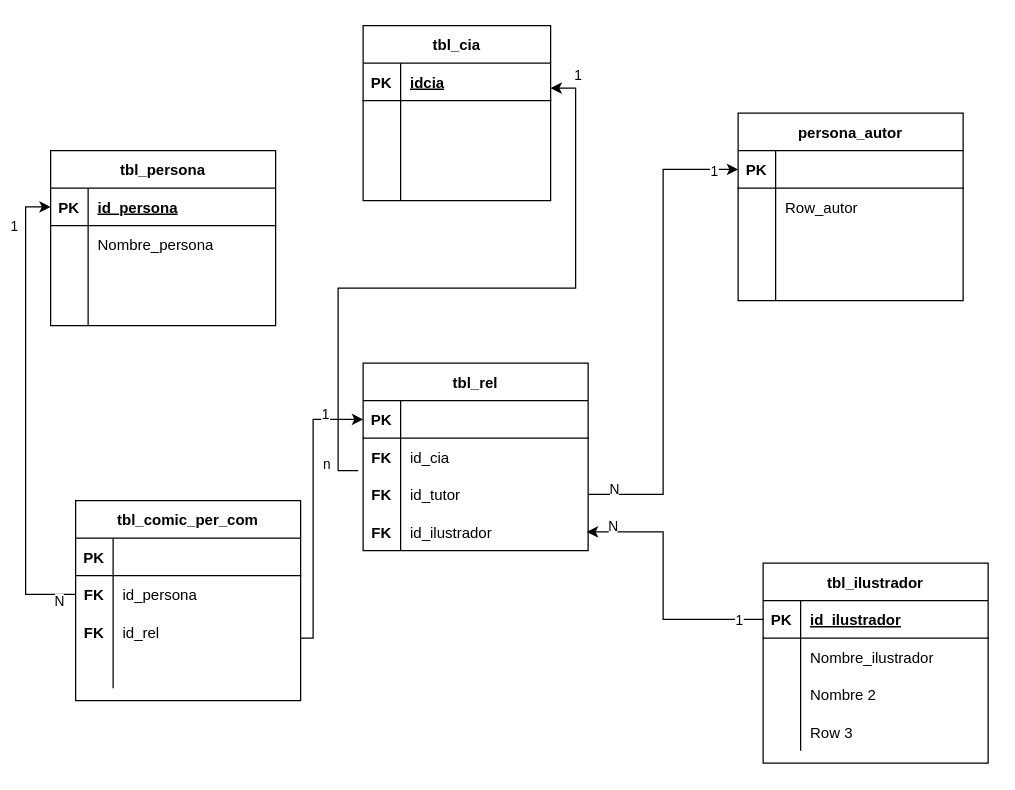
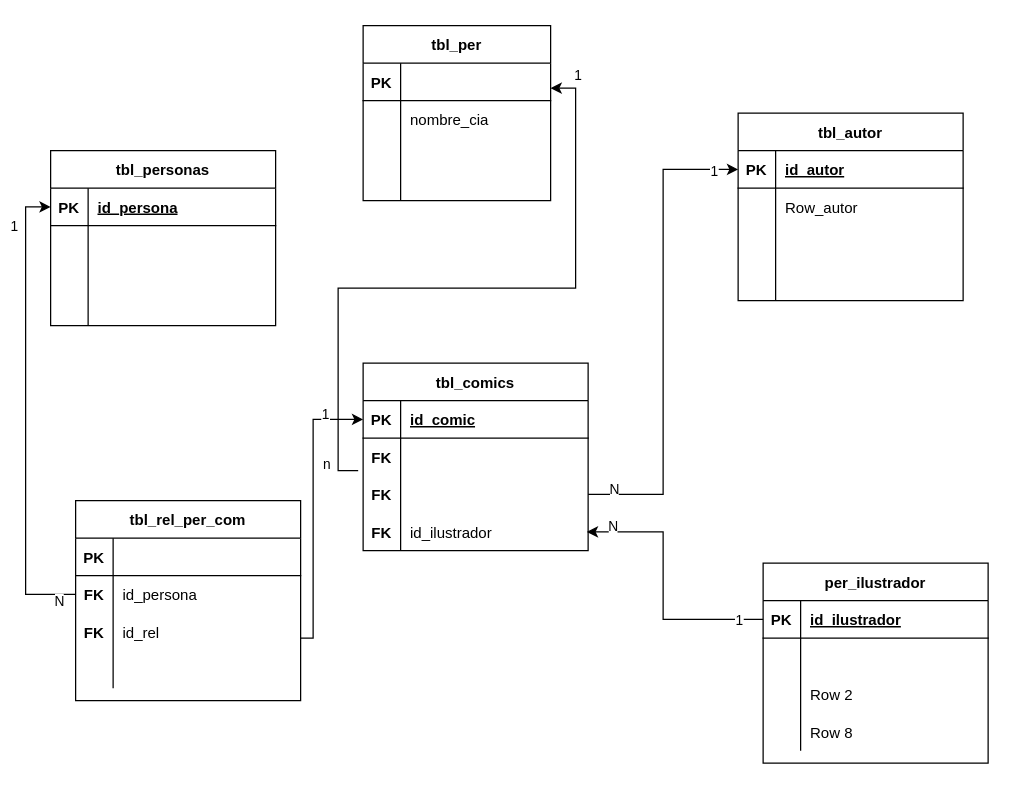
(456, 45) -> (456, 45)
(476, 82) -> none
none -> (476, 119)
(850, 133) -> (850, 133)
none -> (869, 169)
(163, 170) -> (163, 170)
(182, 244) -> none
(475, 383) -> (475, 383)
none -> (494, 419)
(494, 457) -> none
(494, 494) -> none
(188, 520) -> (188, 520)
(875, 583) -> (875, 583)
(894, 657) -> none
(842, 695) -> (829, 695)
(829, 733) -> (829, 733)
